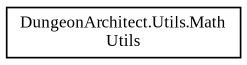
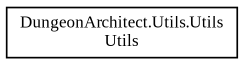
(124, 33) -> (122, 33)
